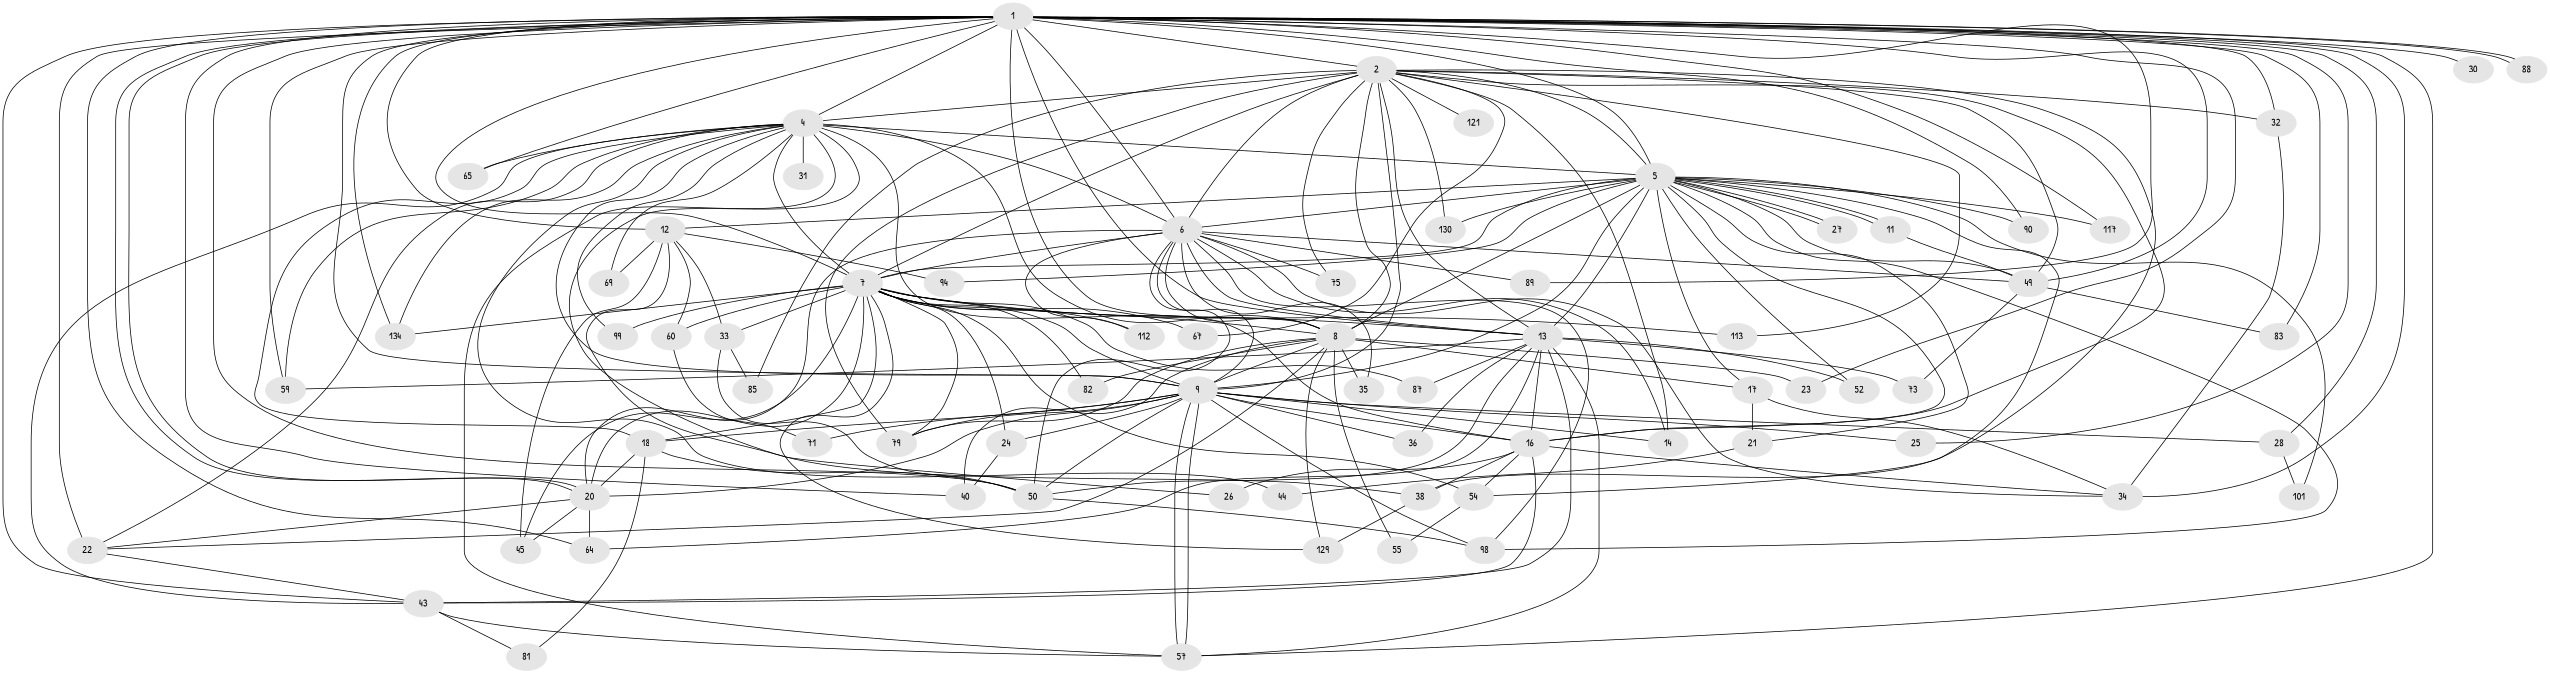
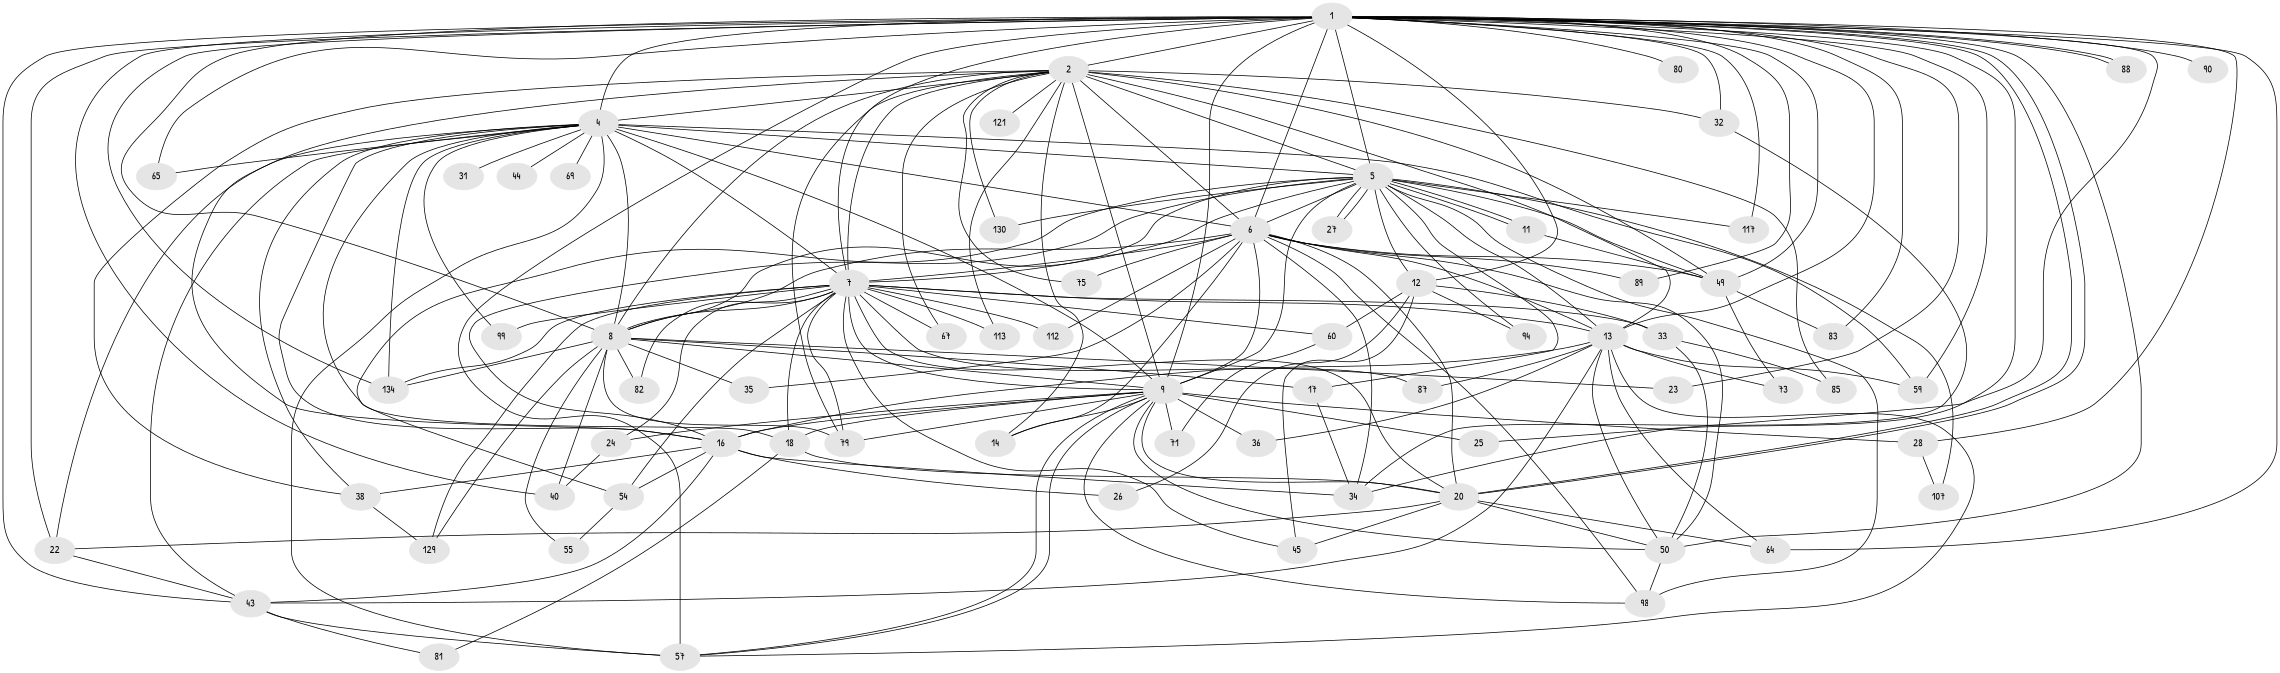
(2473, 70) -> (1678, 70)
(1845, 190) -> none
(637, 257) -> none
(1859, 390) -> none
(1753, 444) -> none
(839, 473) -> (1562, 524)
(2299, 497) -> (1939, 497)
(740, 526) -> (523, 358)
